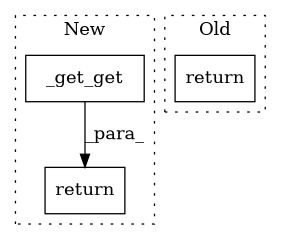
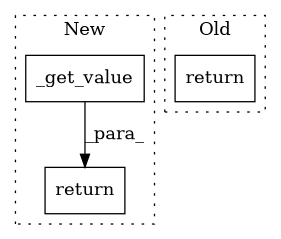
(85, 79) -> (85, 79)
